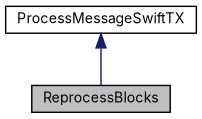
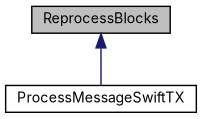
(101, 67) -> (101, 67)
